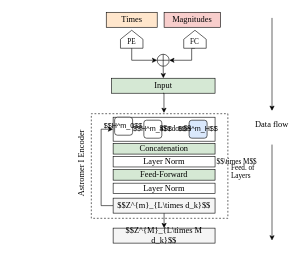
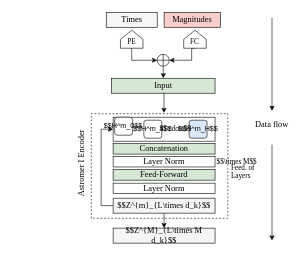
(132, 20) -> (132, 20)
